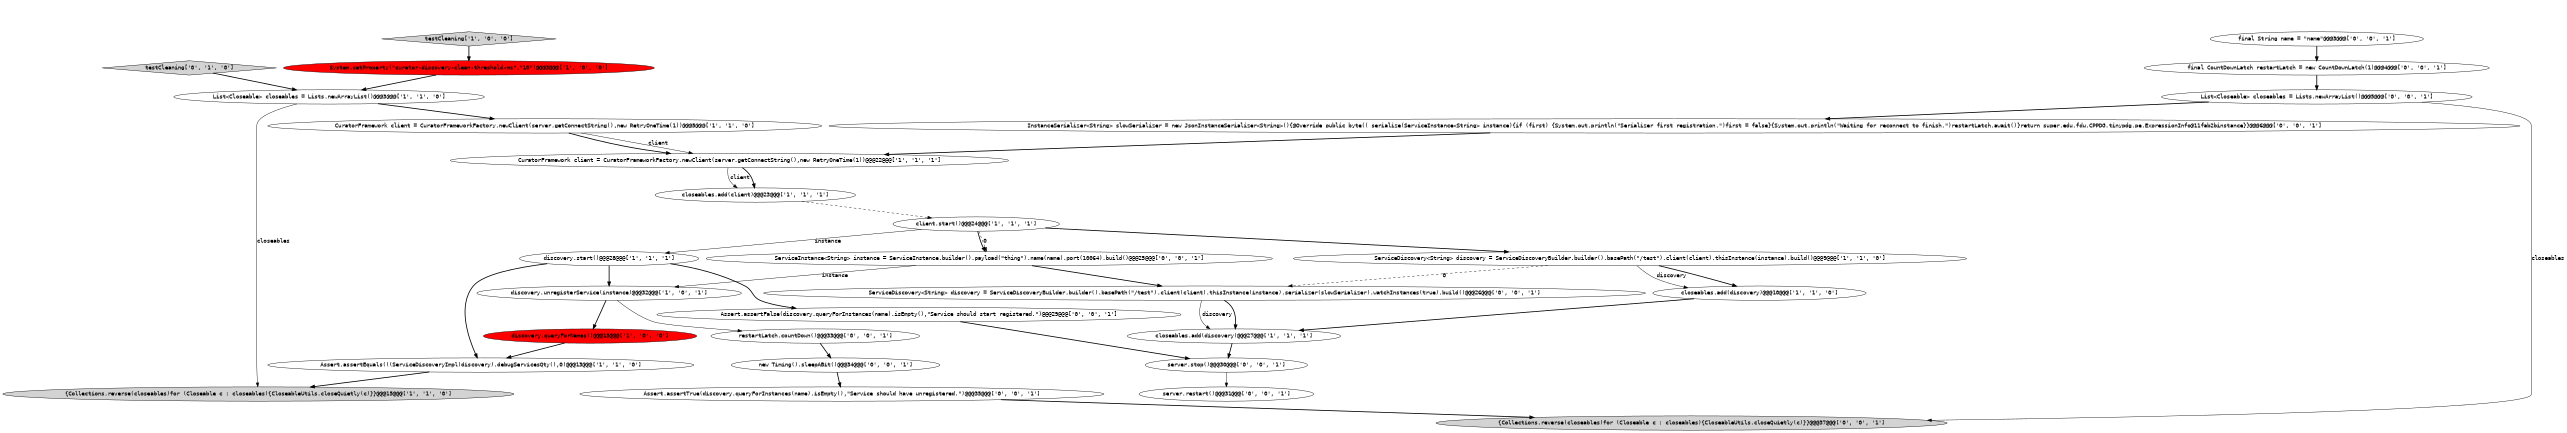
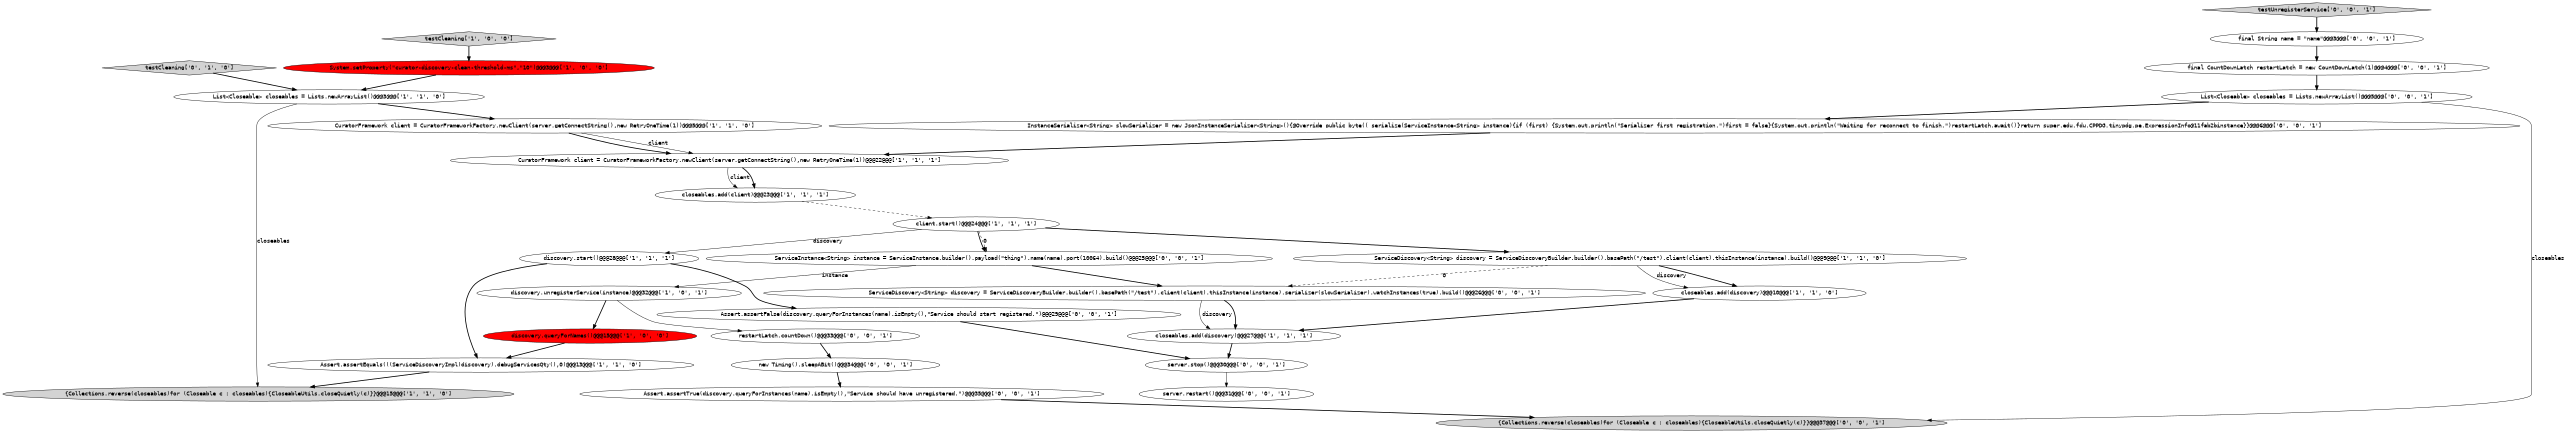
none -> (2317, 10)
(828, 241) -> (828, 241)
(609, 274) -> none
